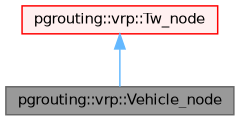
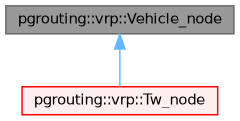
(120, 68) -> (120, 68)
